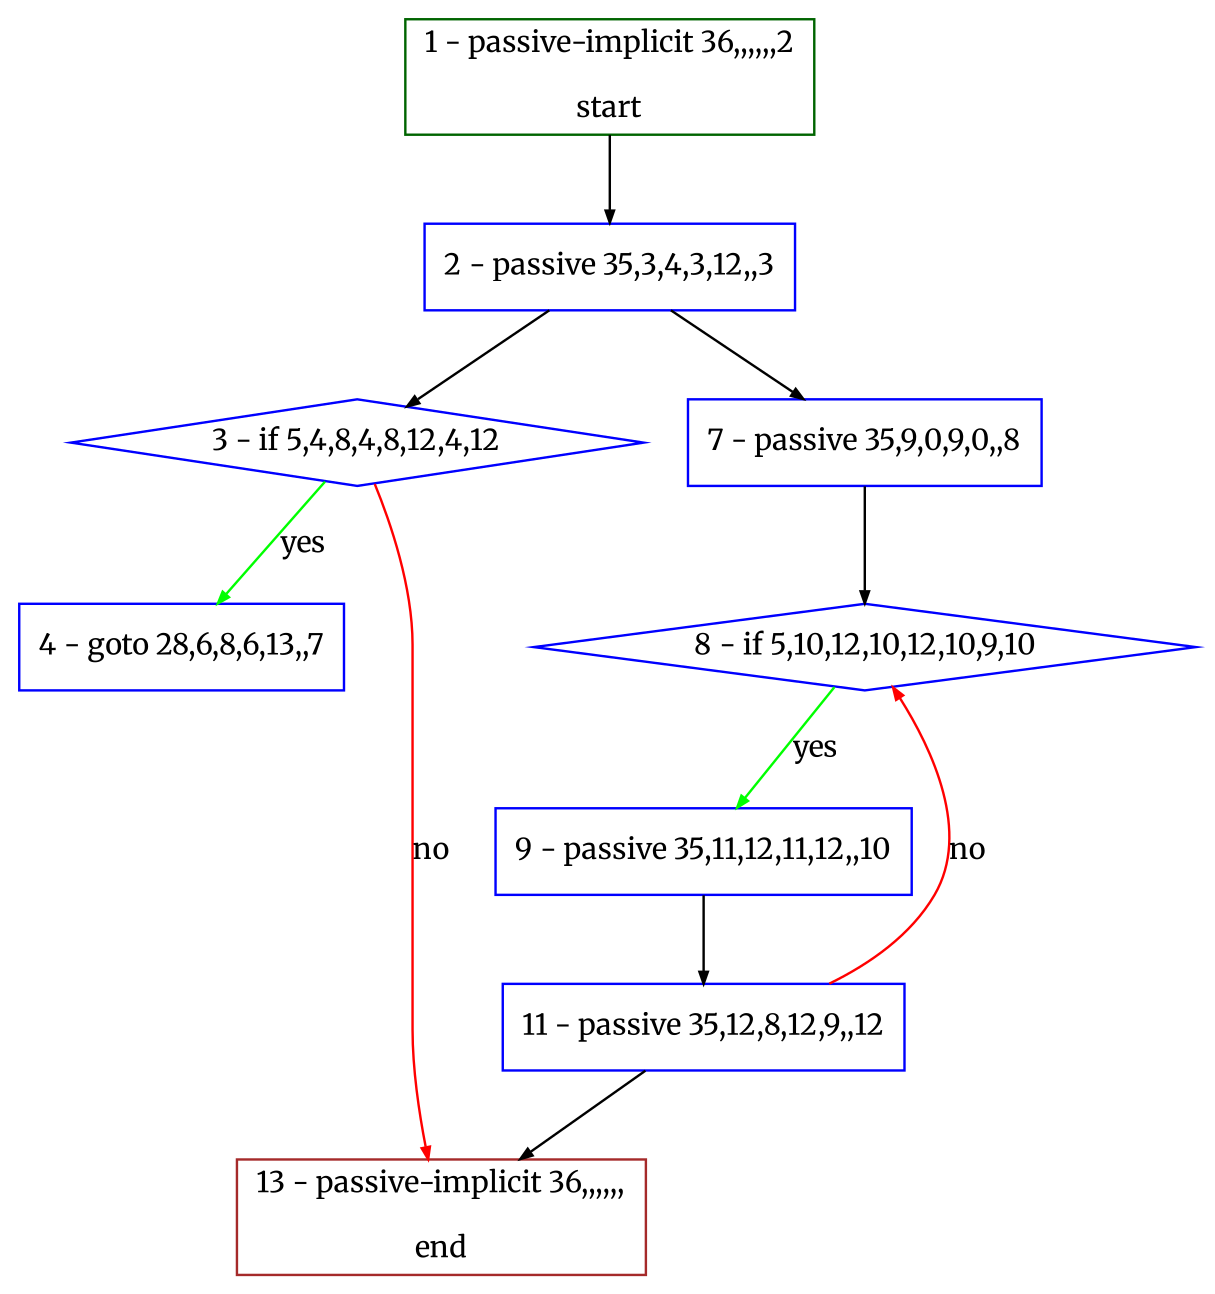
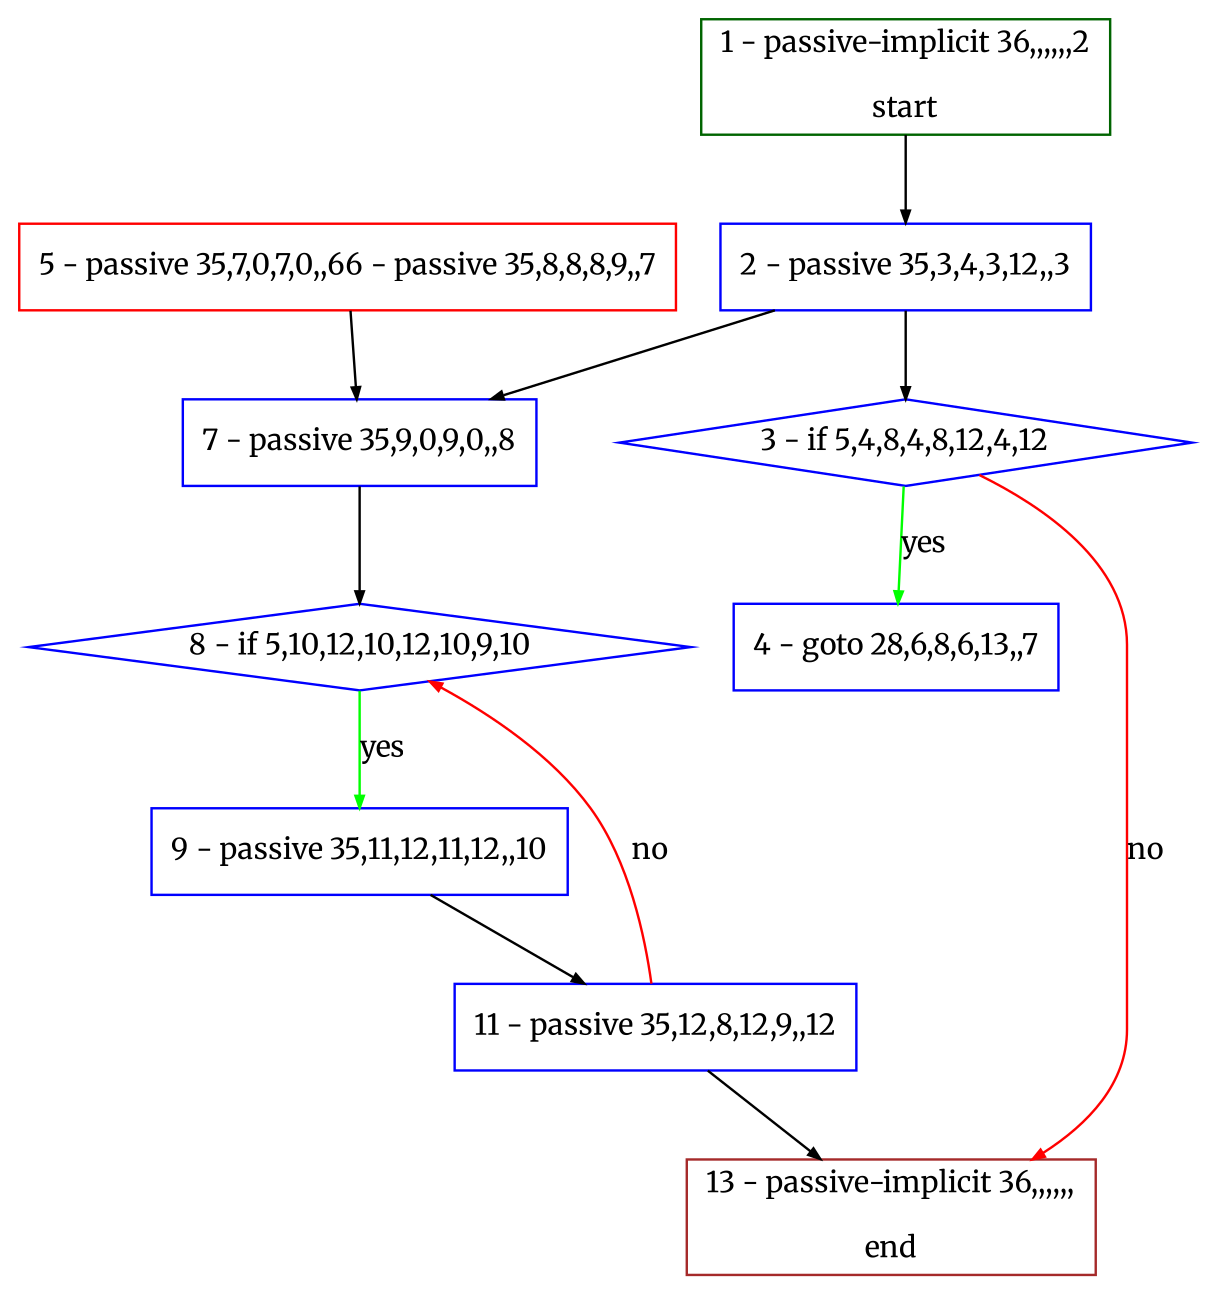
none -> (348, 267)
